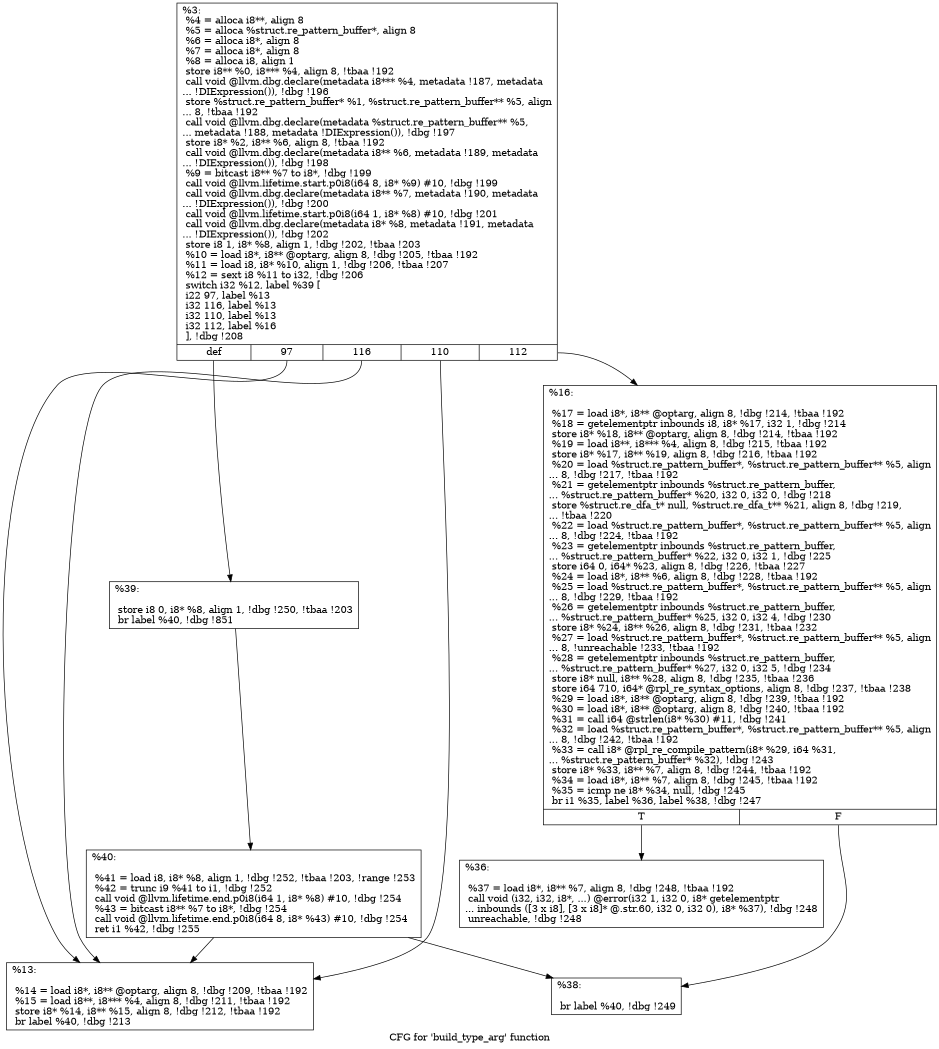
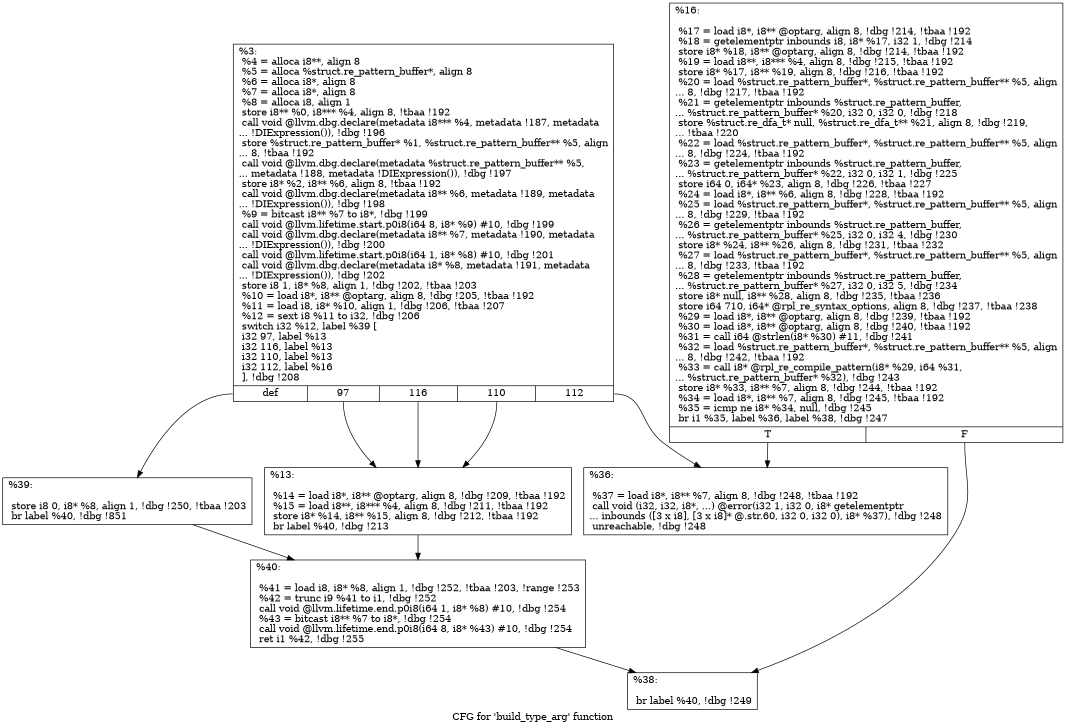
(227, 296) -> (283, 337)
(597, 360) -> (652, 430)
(634, 648) -> (740, 266)
(204, 948) -> (418, 544)
